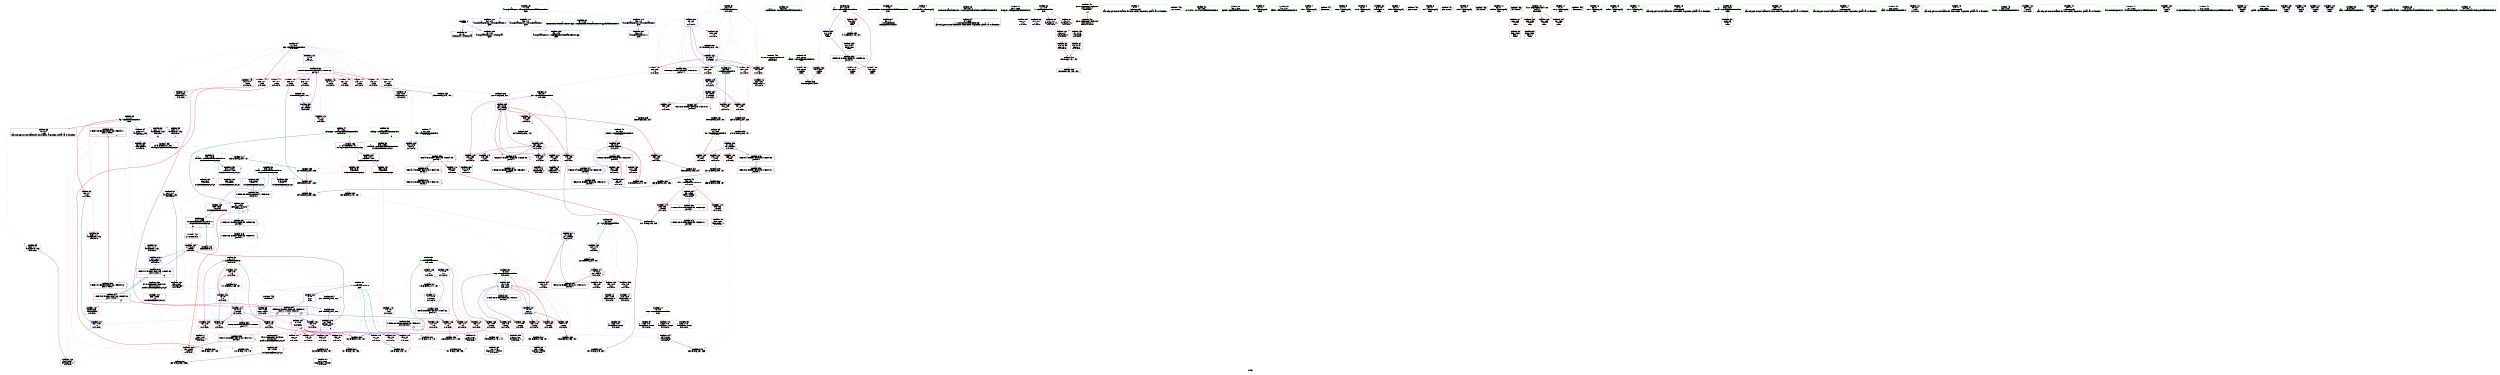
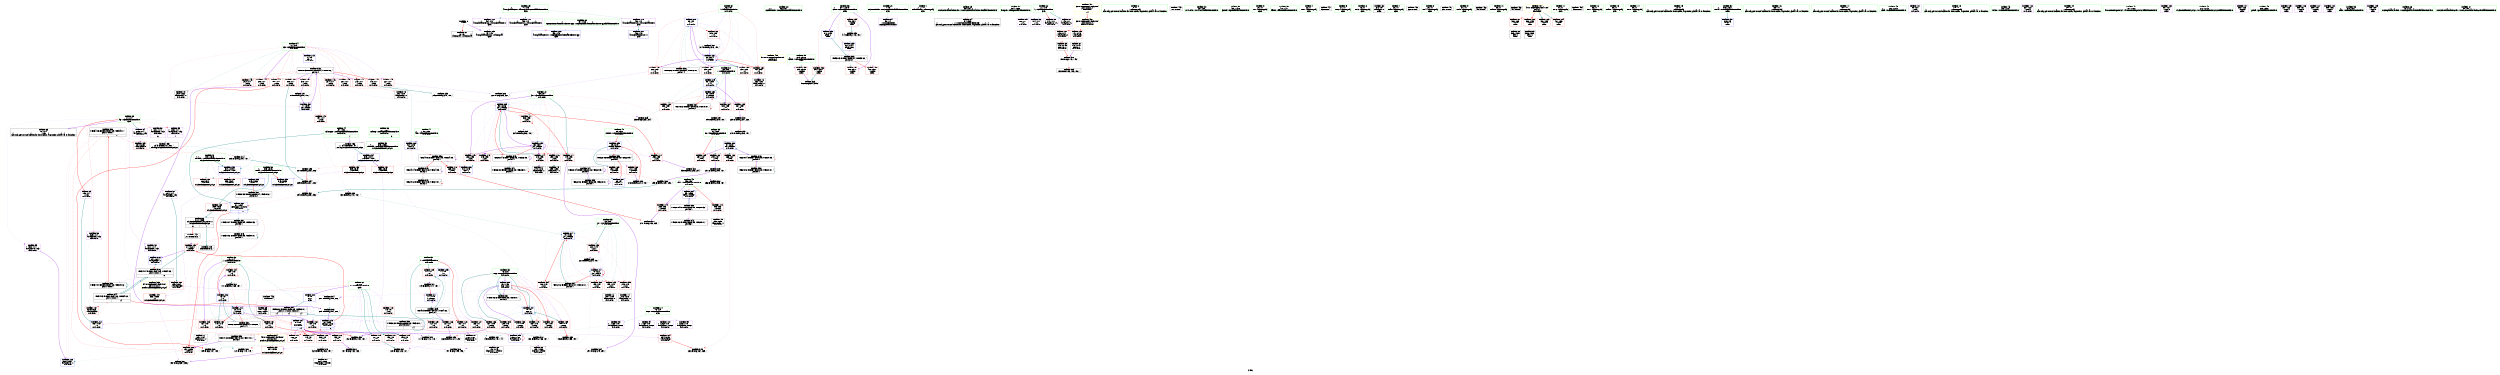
(228, 290) -> (227, 315)
